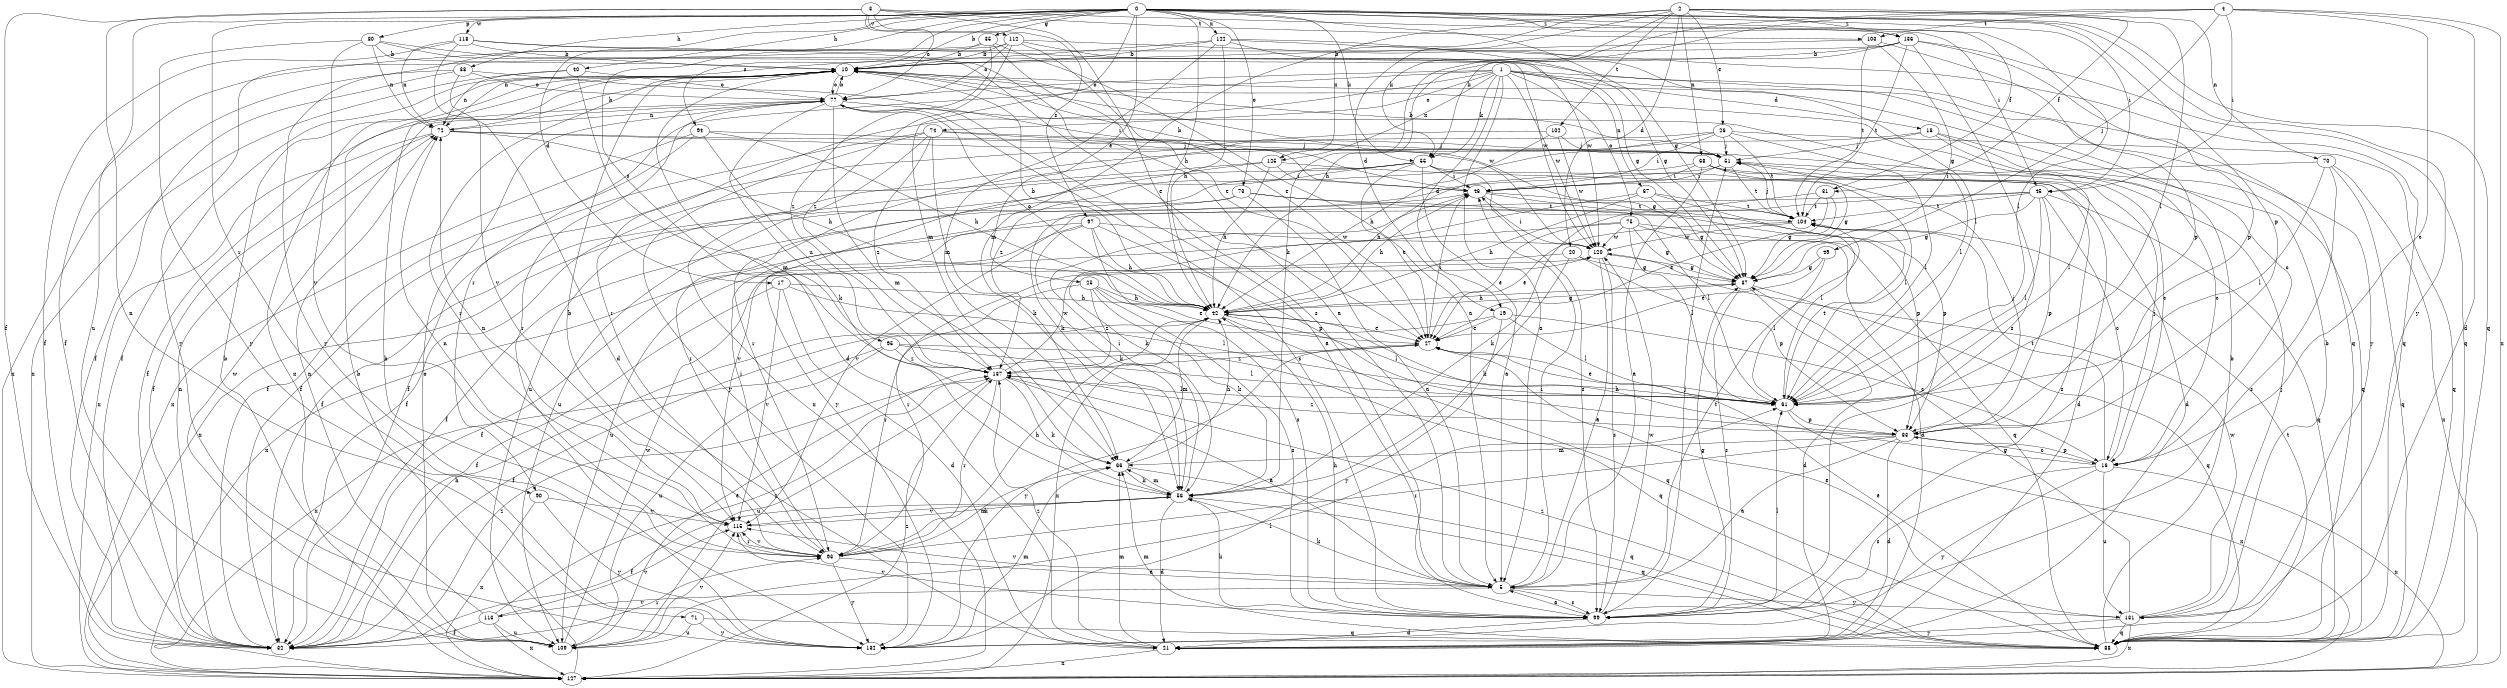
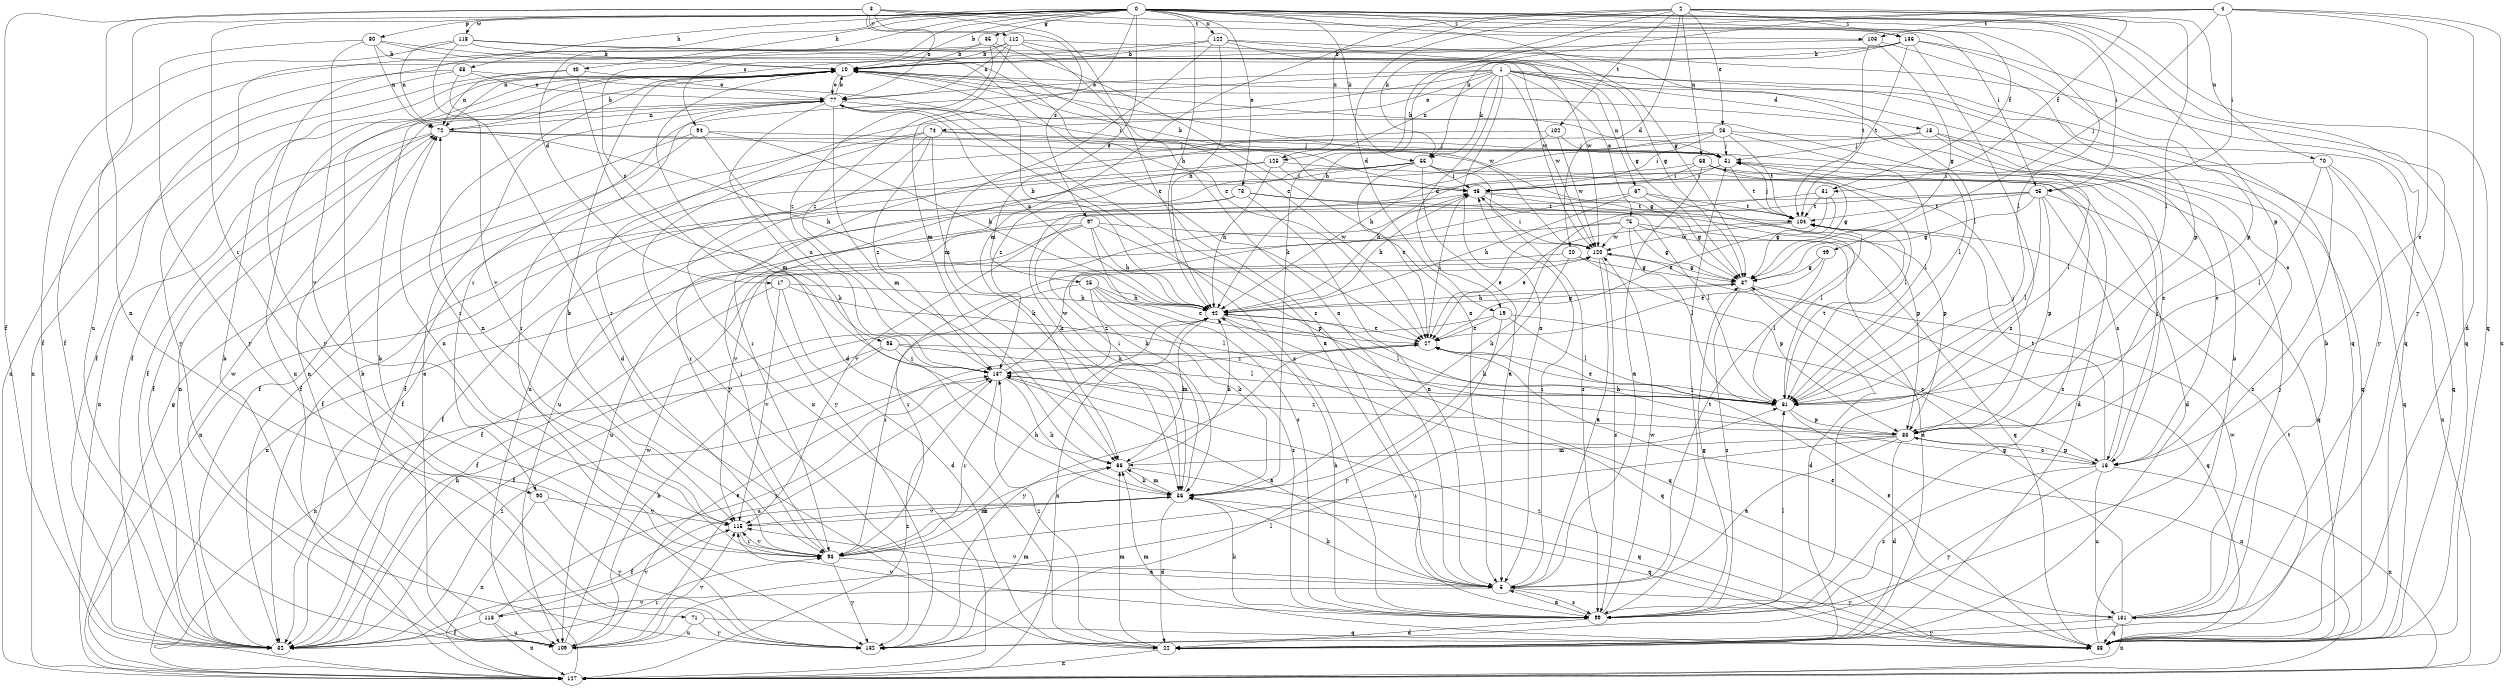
(173, 405) -> (174, 405)
(661, 496) -> (659, 496)
(1166, 649) -> (1167, 649)
